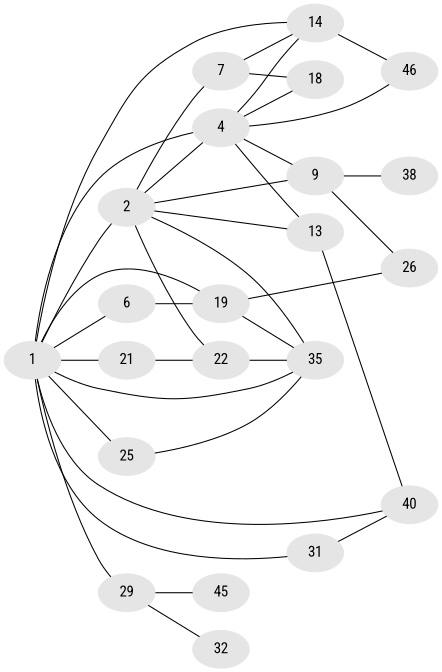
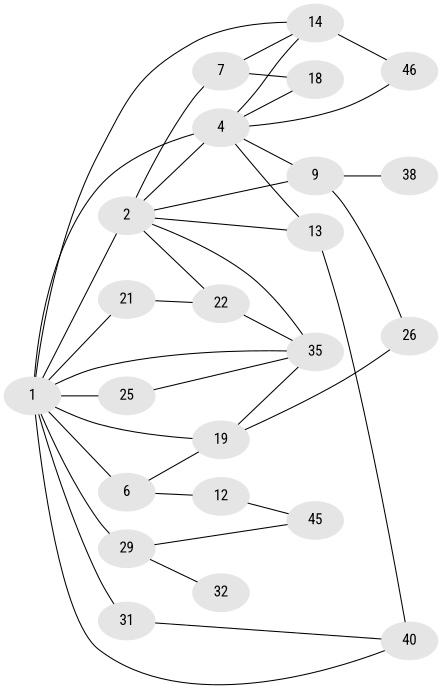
none -> (221, 496)
